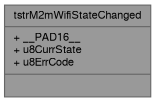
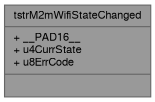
(48, 50) -> (48, 50)
